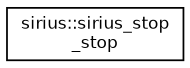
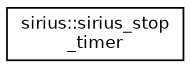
(95, 34) -> (95, 34)
